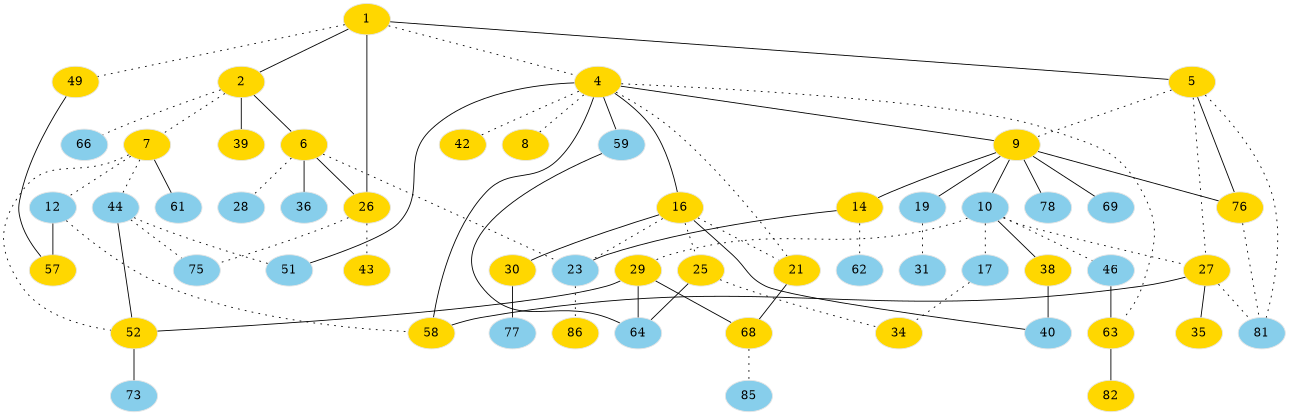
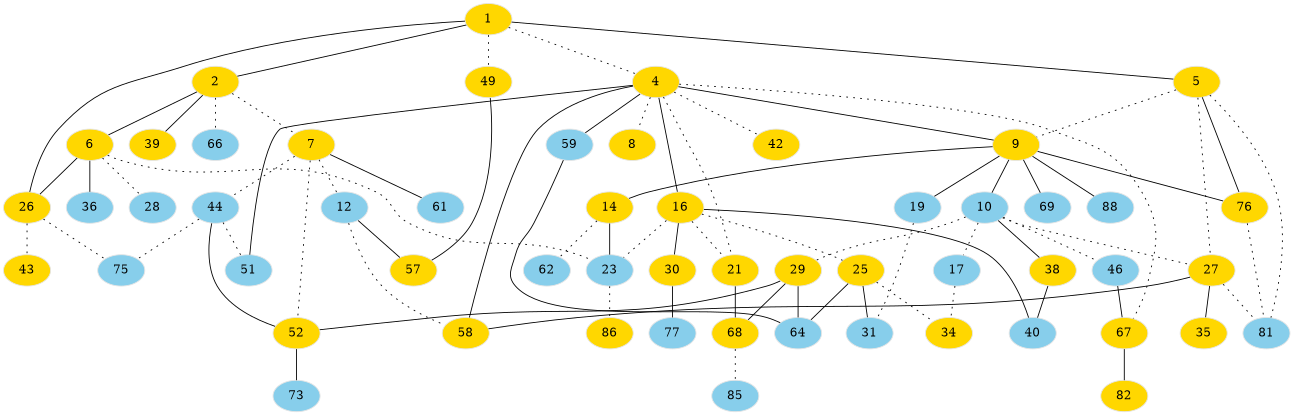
(1048, 208) -> (1110, 208)
none -> (865, 301)
(1111, 333) -> (1124, 333)
